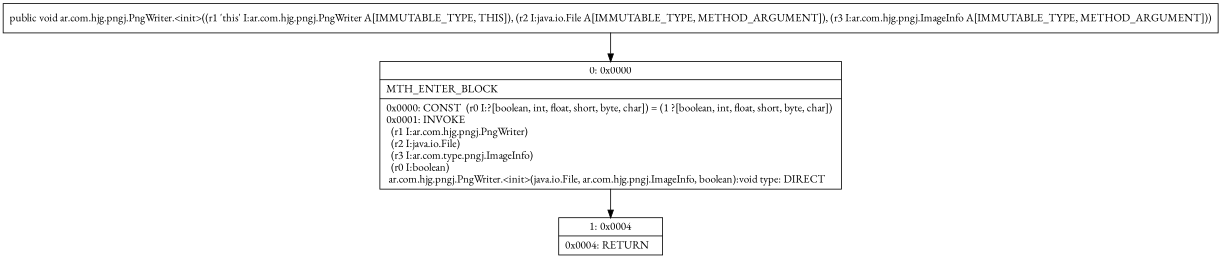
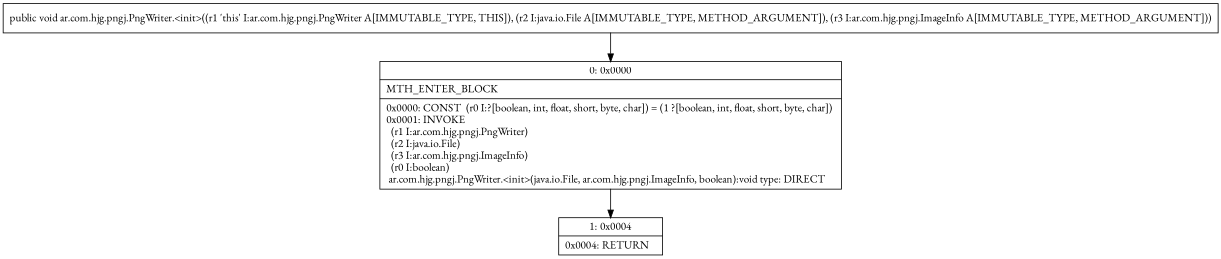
(460, 155) -> (457, 155)
